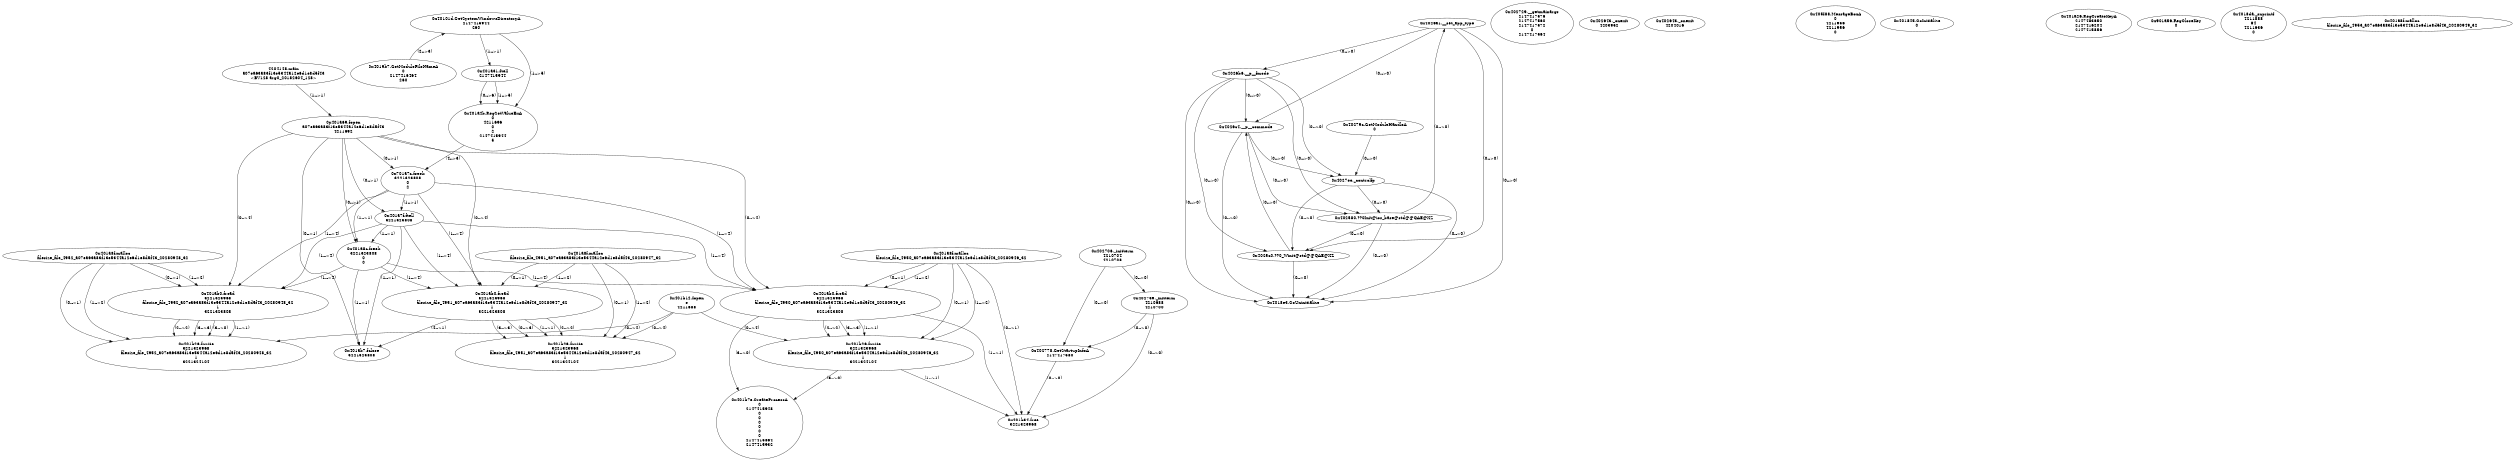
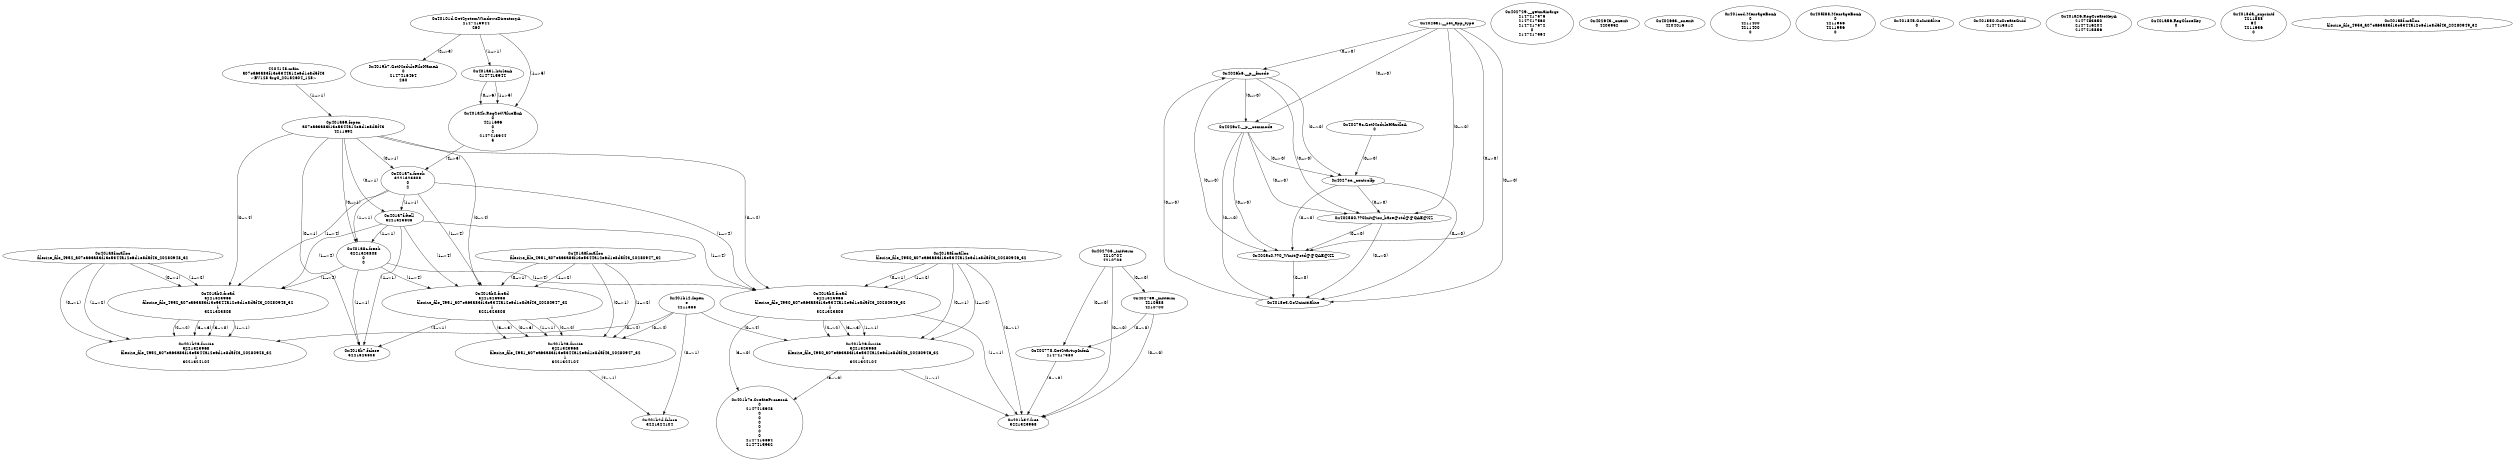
(1675, 23) -> (1675, 23)
none -> (1750, 23)
none -> (2000, 23)
(2176, 23) -> (2176, 23)
(424, 45) -> (443, 46)
(493, 74) -> (493, 74)
(1434, 130) -> (1453, 129)
(408, 181) -> (408, 181)
(1259, 196) -> (1235, 199)
(1186, 201) -> (1164, 208)
none -> (1110, 358)
none -> (660, 423)
